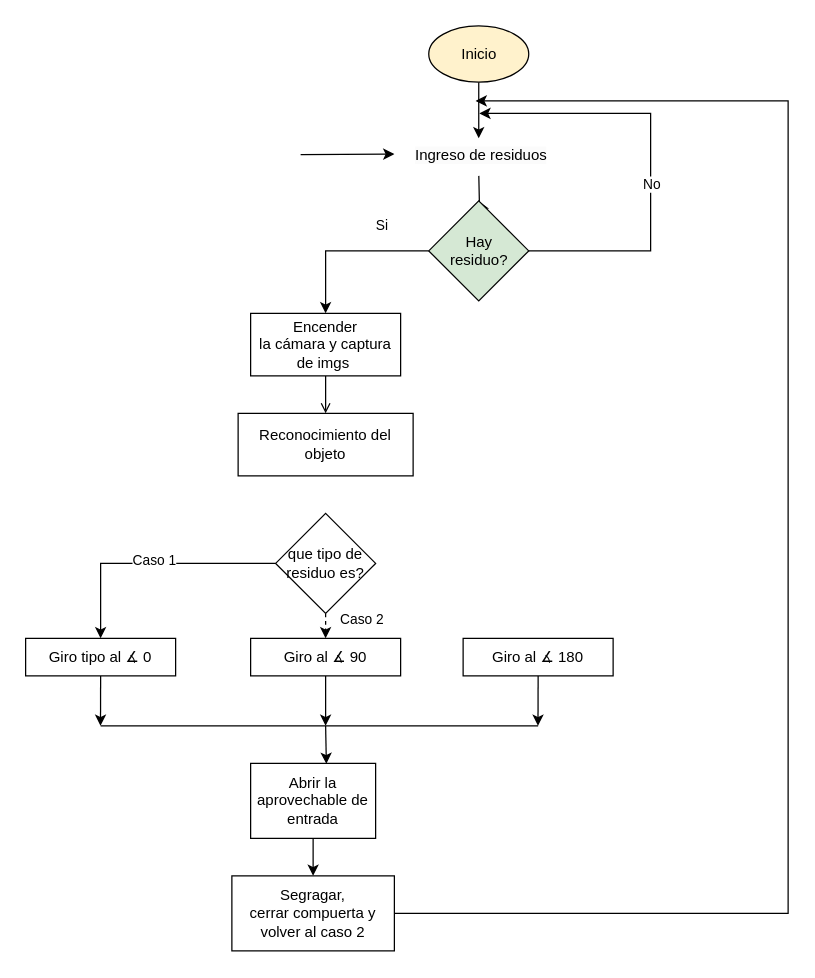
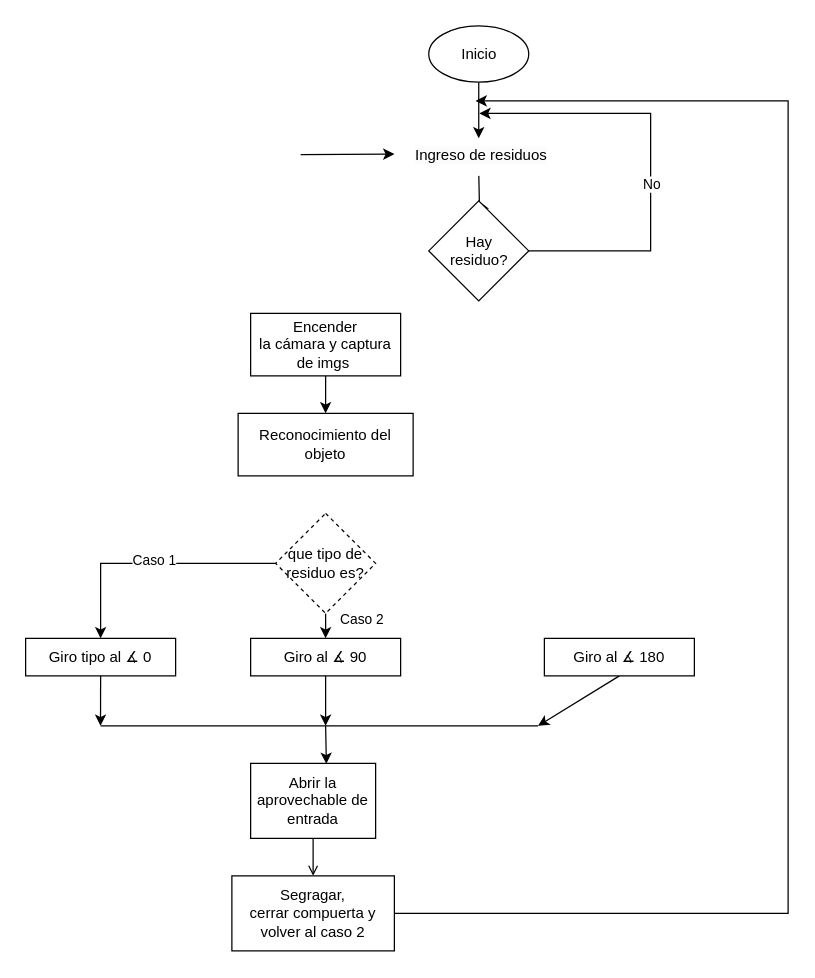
(479, 54) -> (479, 54)
(351, 251) -> none
(479, 251) -> (479, 251)
(326, 405) -> (326, 403)
(326, 563) -> (326, 563)
(326, 621) -> (326, 621)
(538, 657) -> (619, 657)
(313, 866) -> (313, 867)
